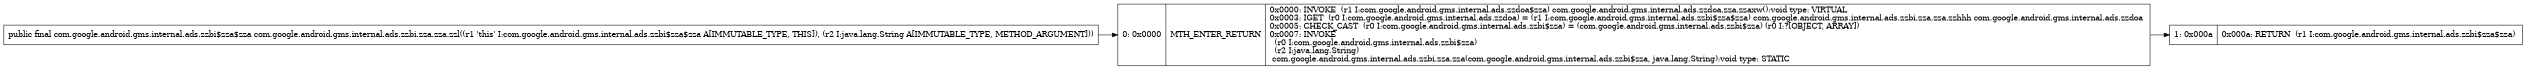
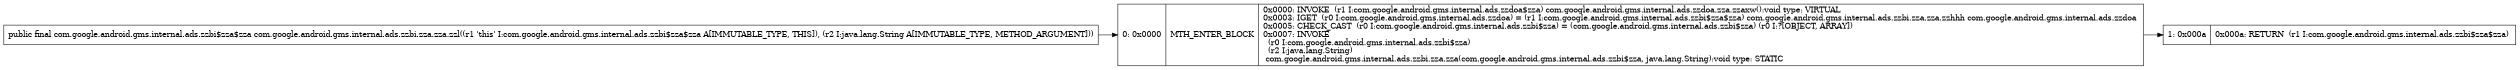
(1216, 35) -> (1212, 35)
